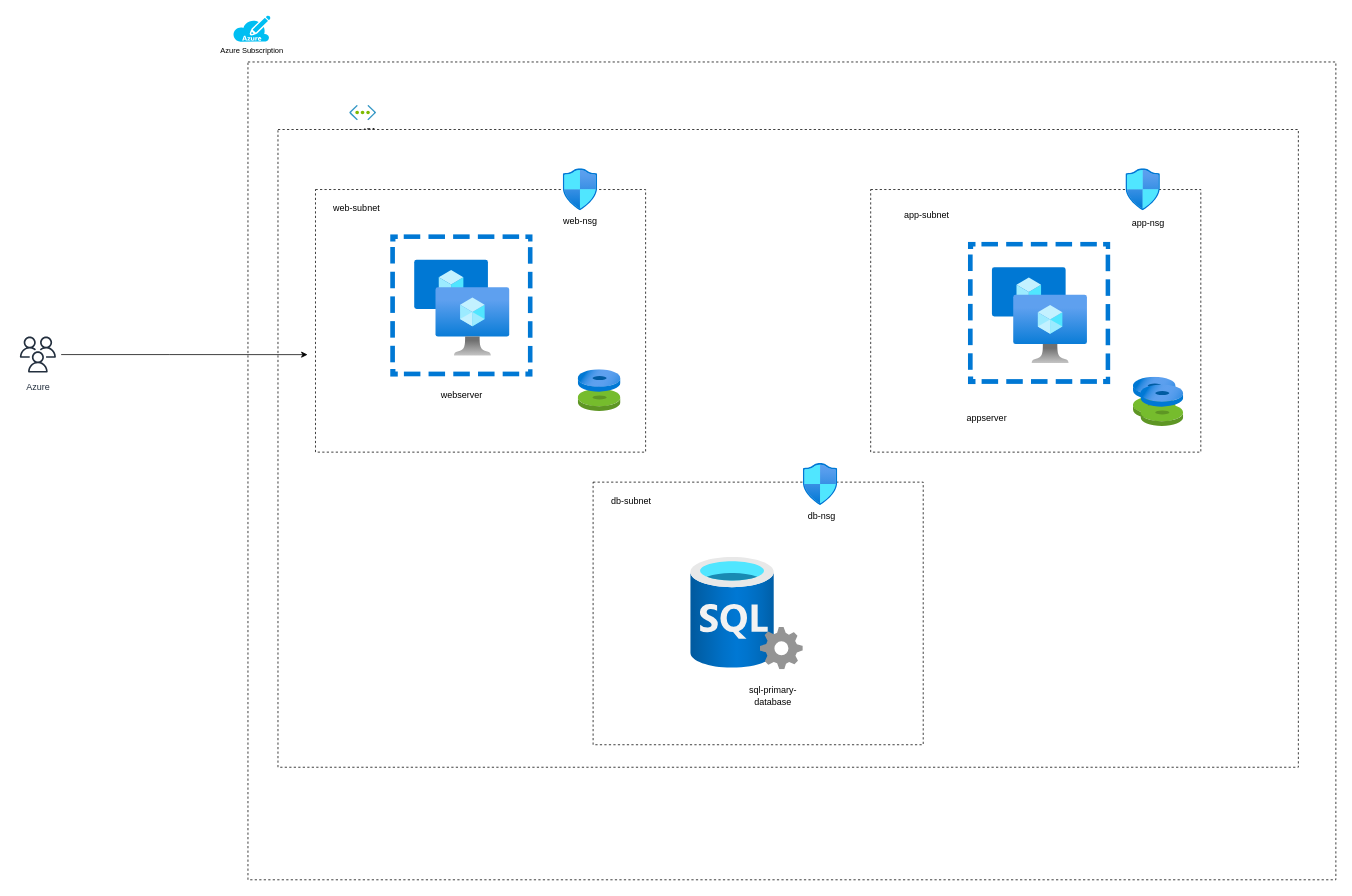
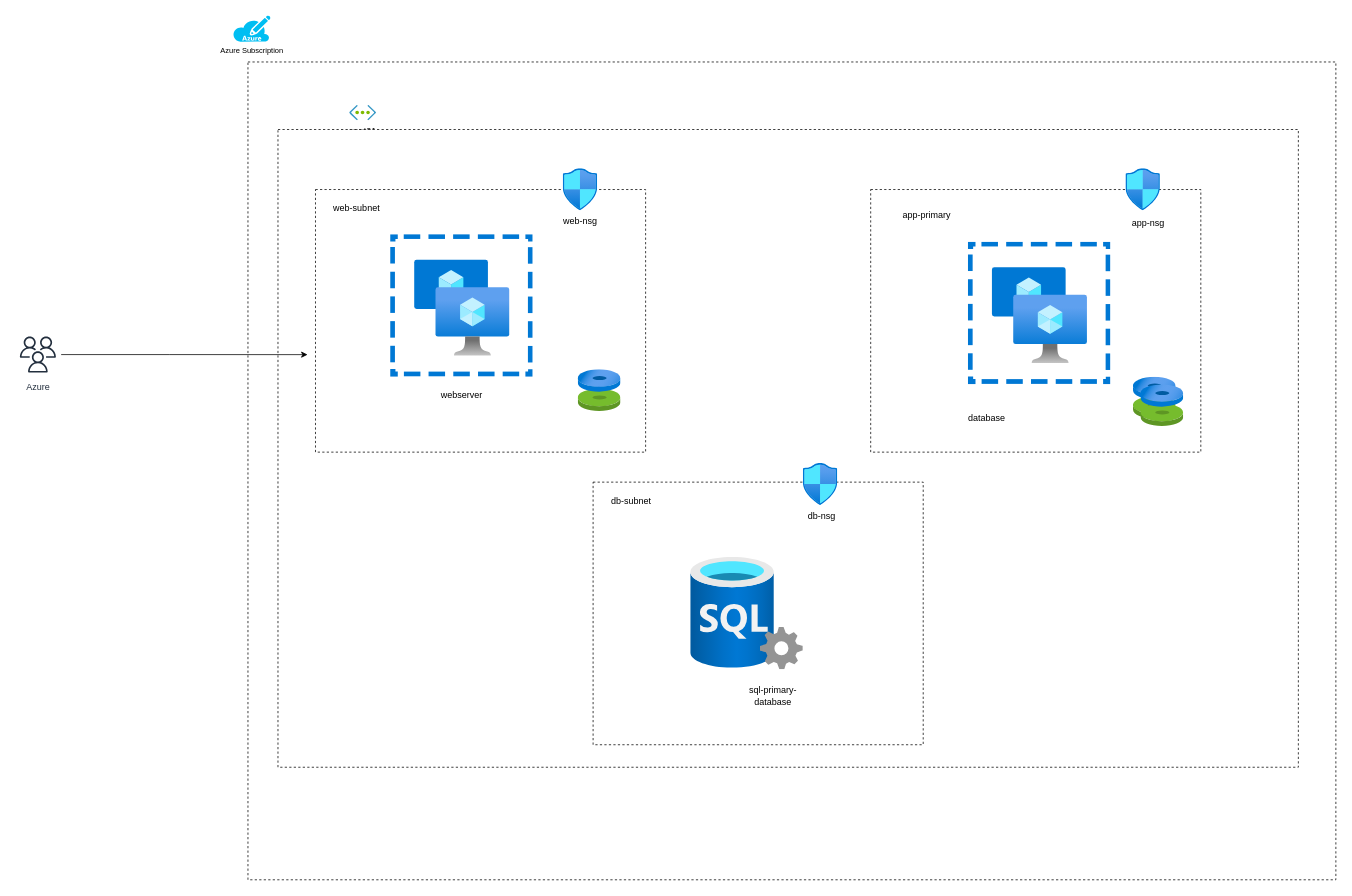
(927, 216) -> (927, 216)
(987, 418) -> (987, 418)
